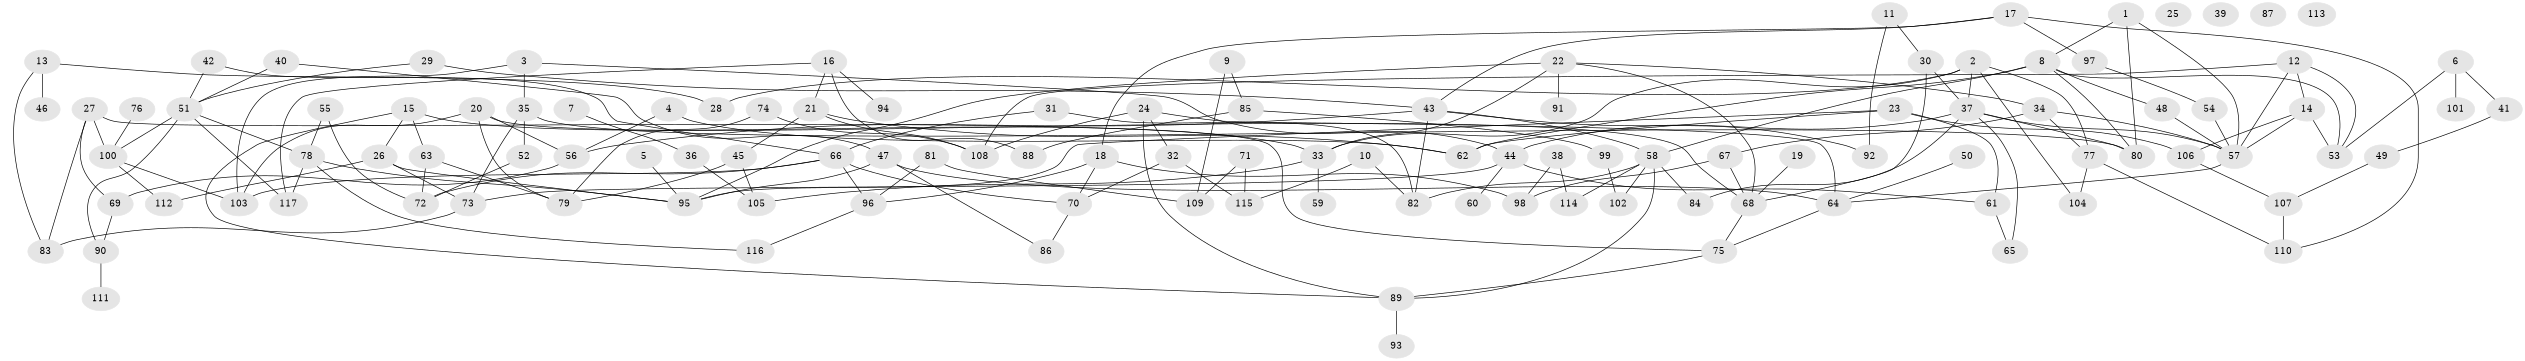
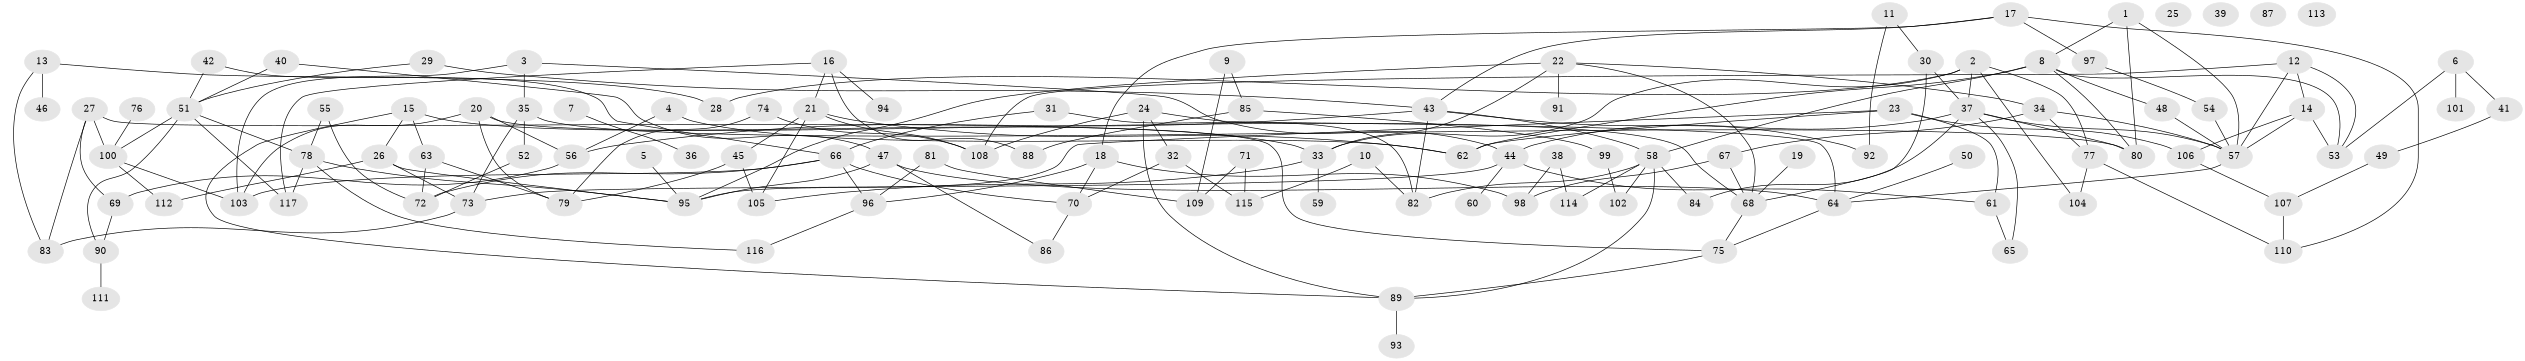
(724, 180) -> (791, 144)
